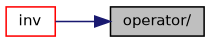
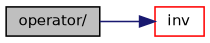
(75, 21) -> (120, 21)
